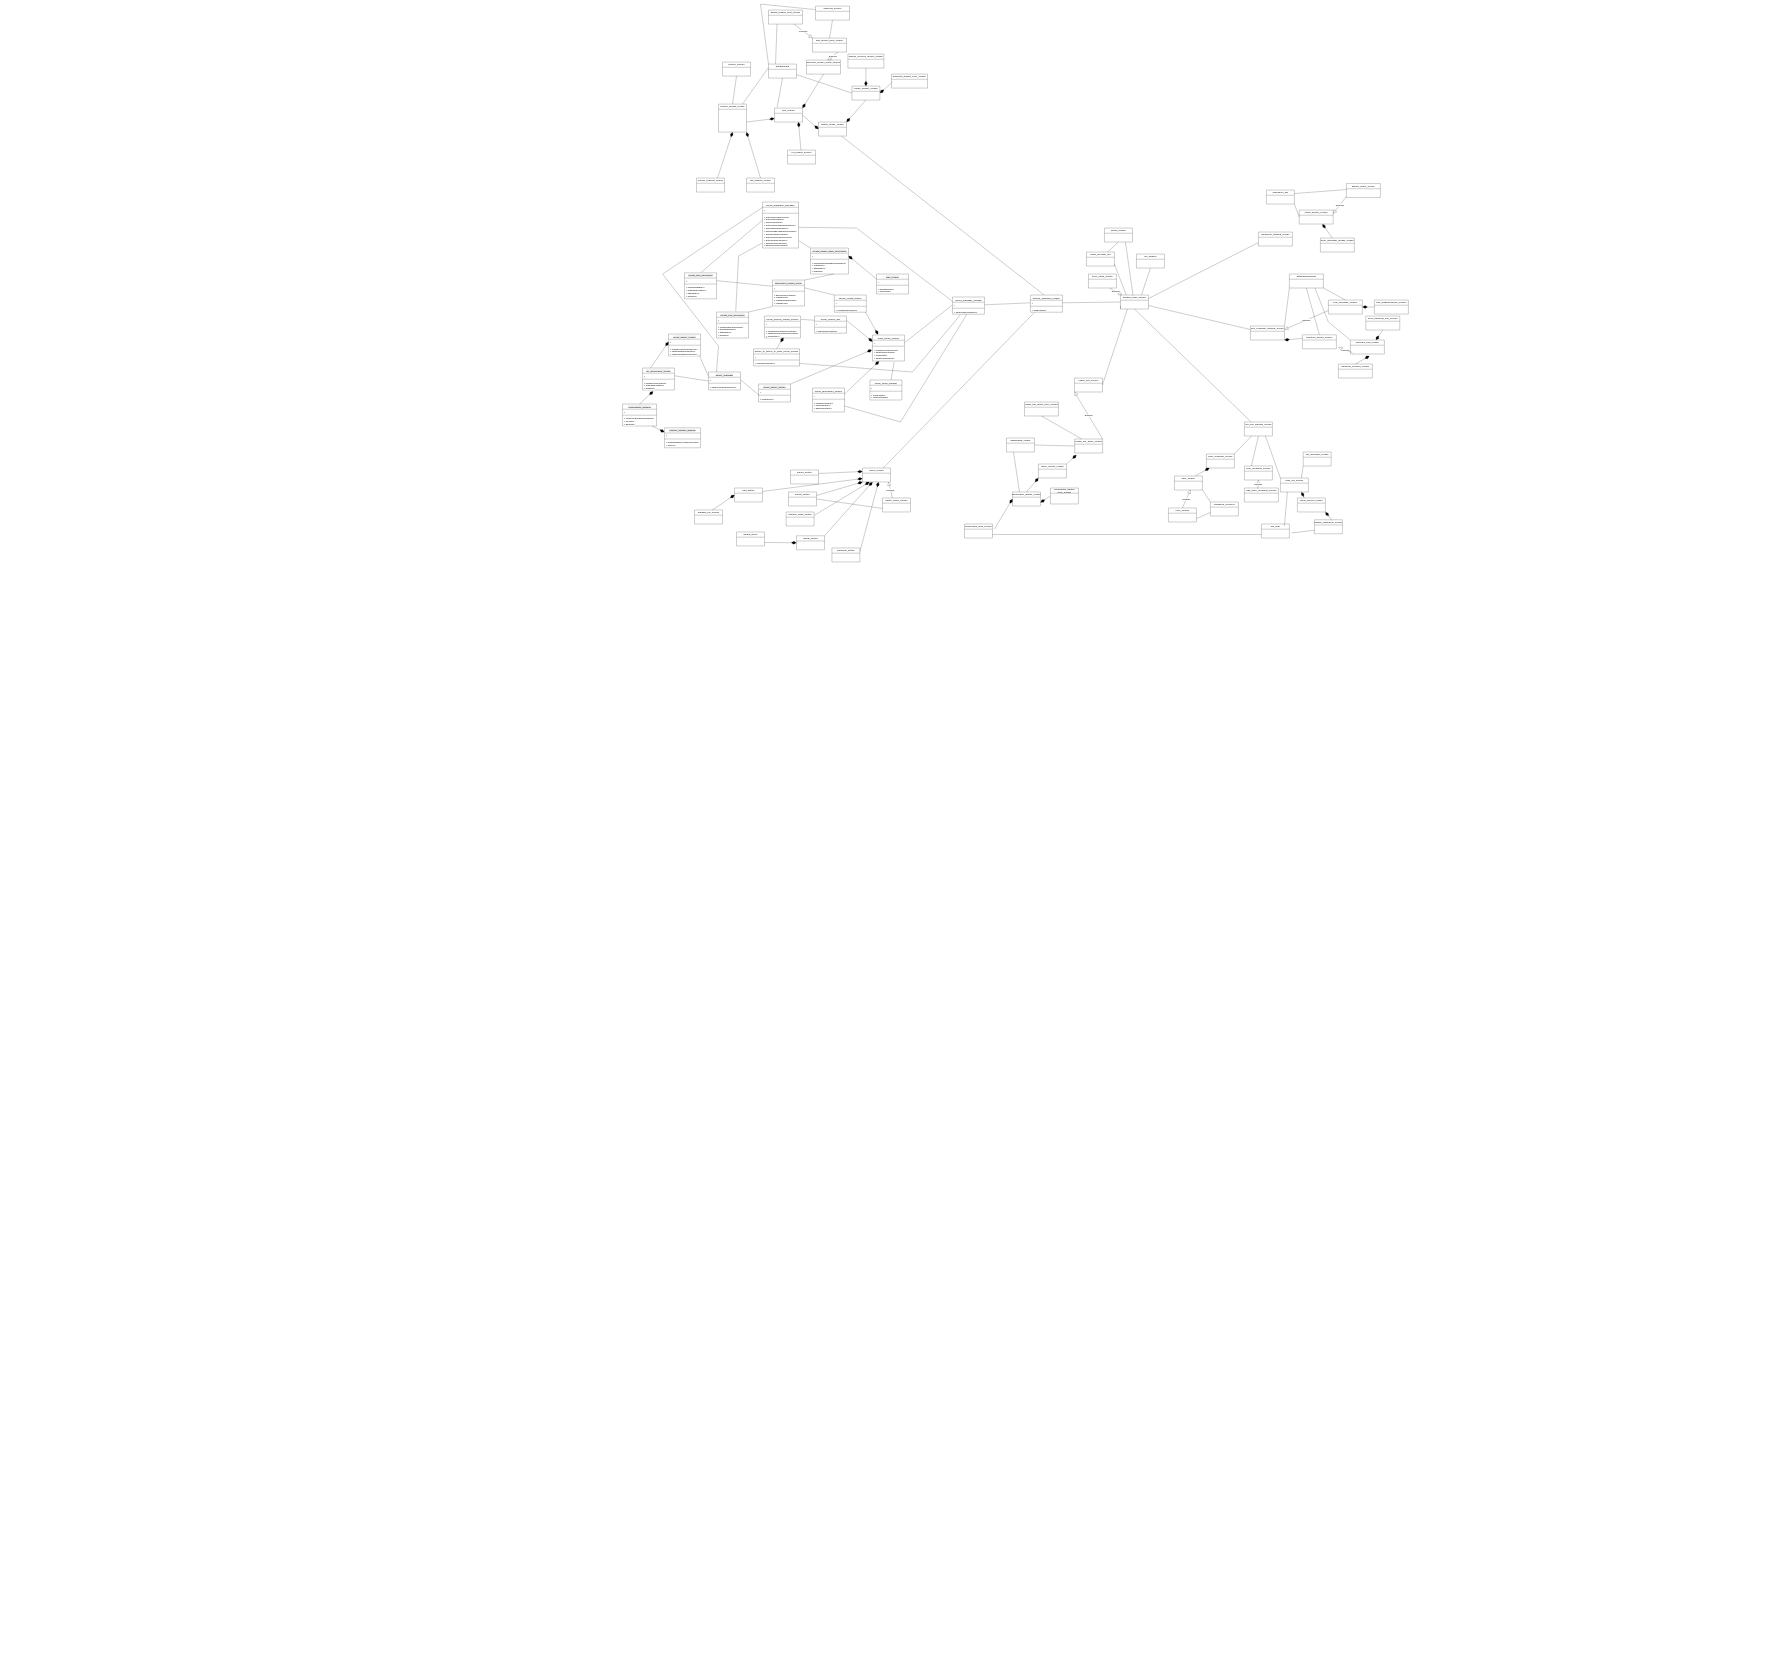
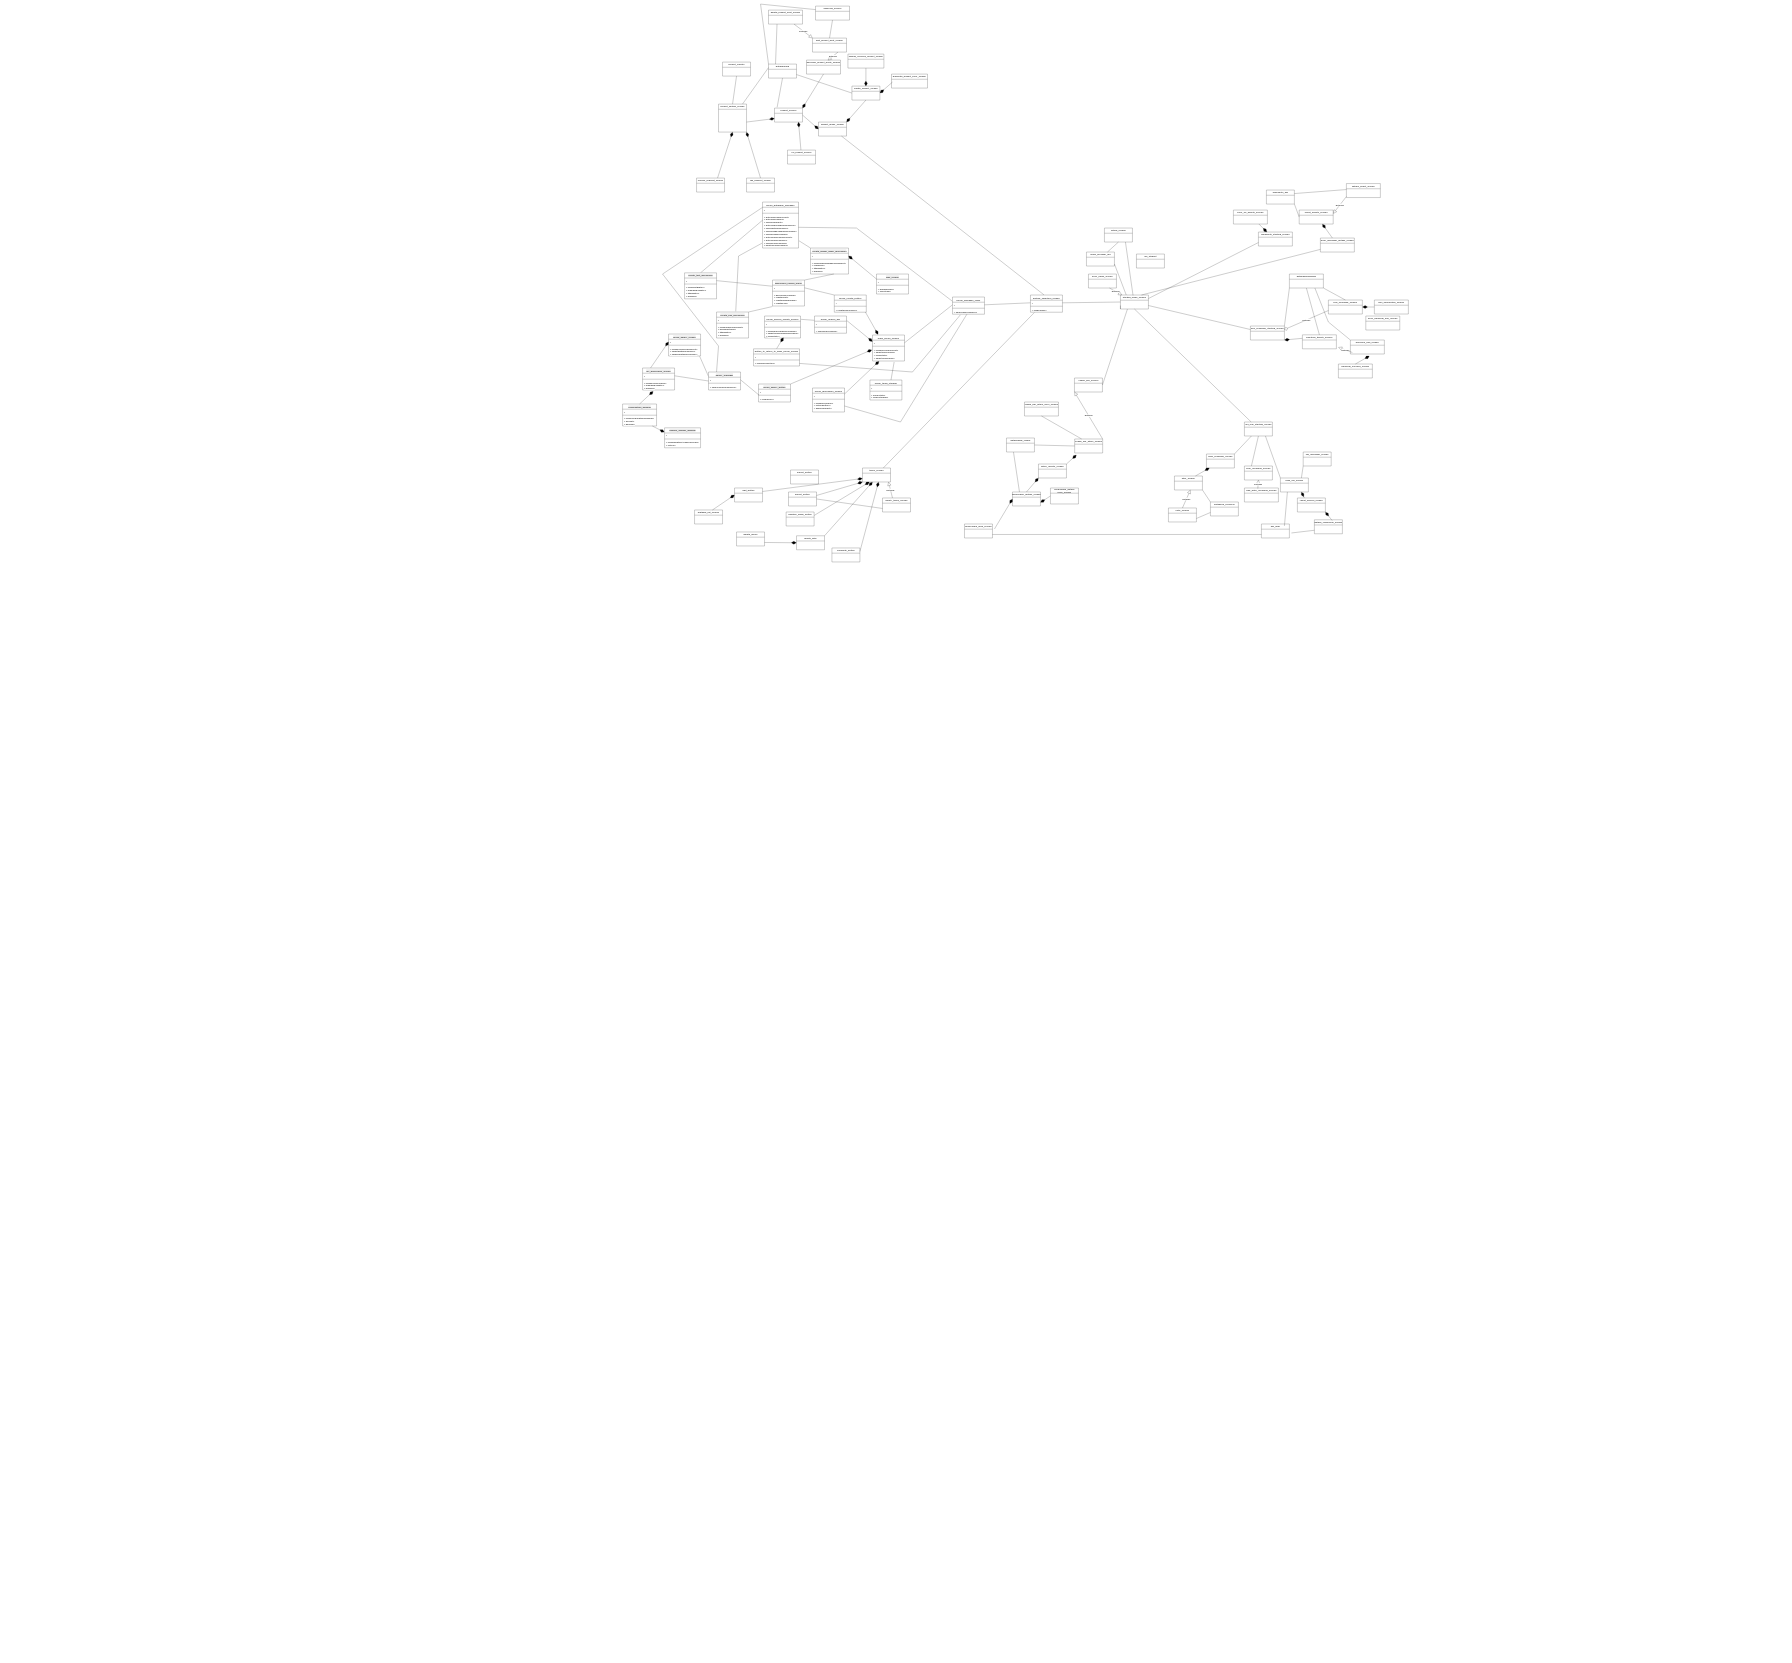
(789, 111) -> (789, 111)
none -> (1251, 217)
none -> (1262, 227)
(1146, 281) -> (1246, 269)
(969, 300) -> (969, 300)
(1392, 303) -> (1392, 303)
(1289, 328) -> (1289, 328)
(1380, 335) -> none
(856, 472) -> none
(811, 539) -> (811, 539)
